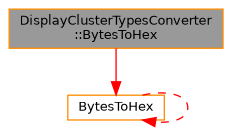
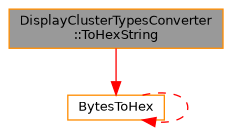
(116, 29) -> (116, 29)
